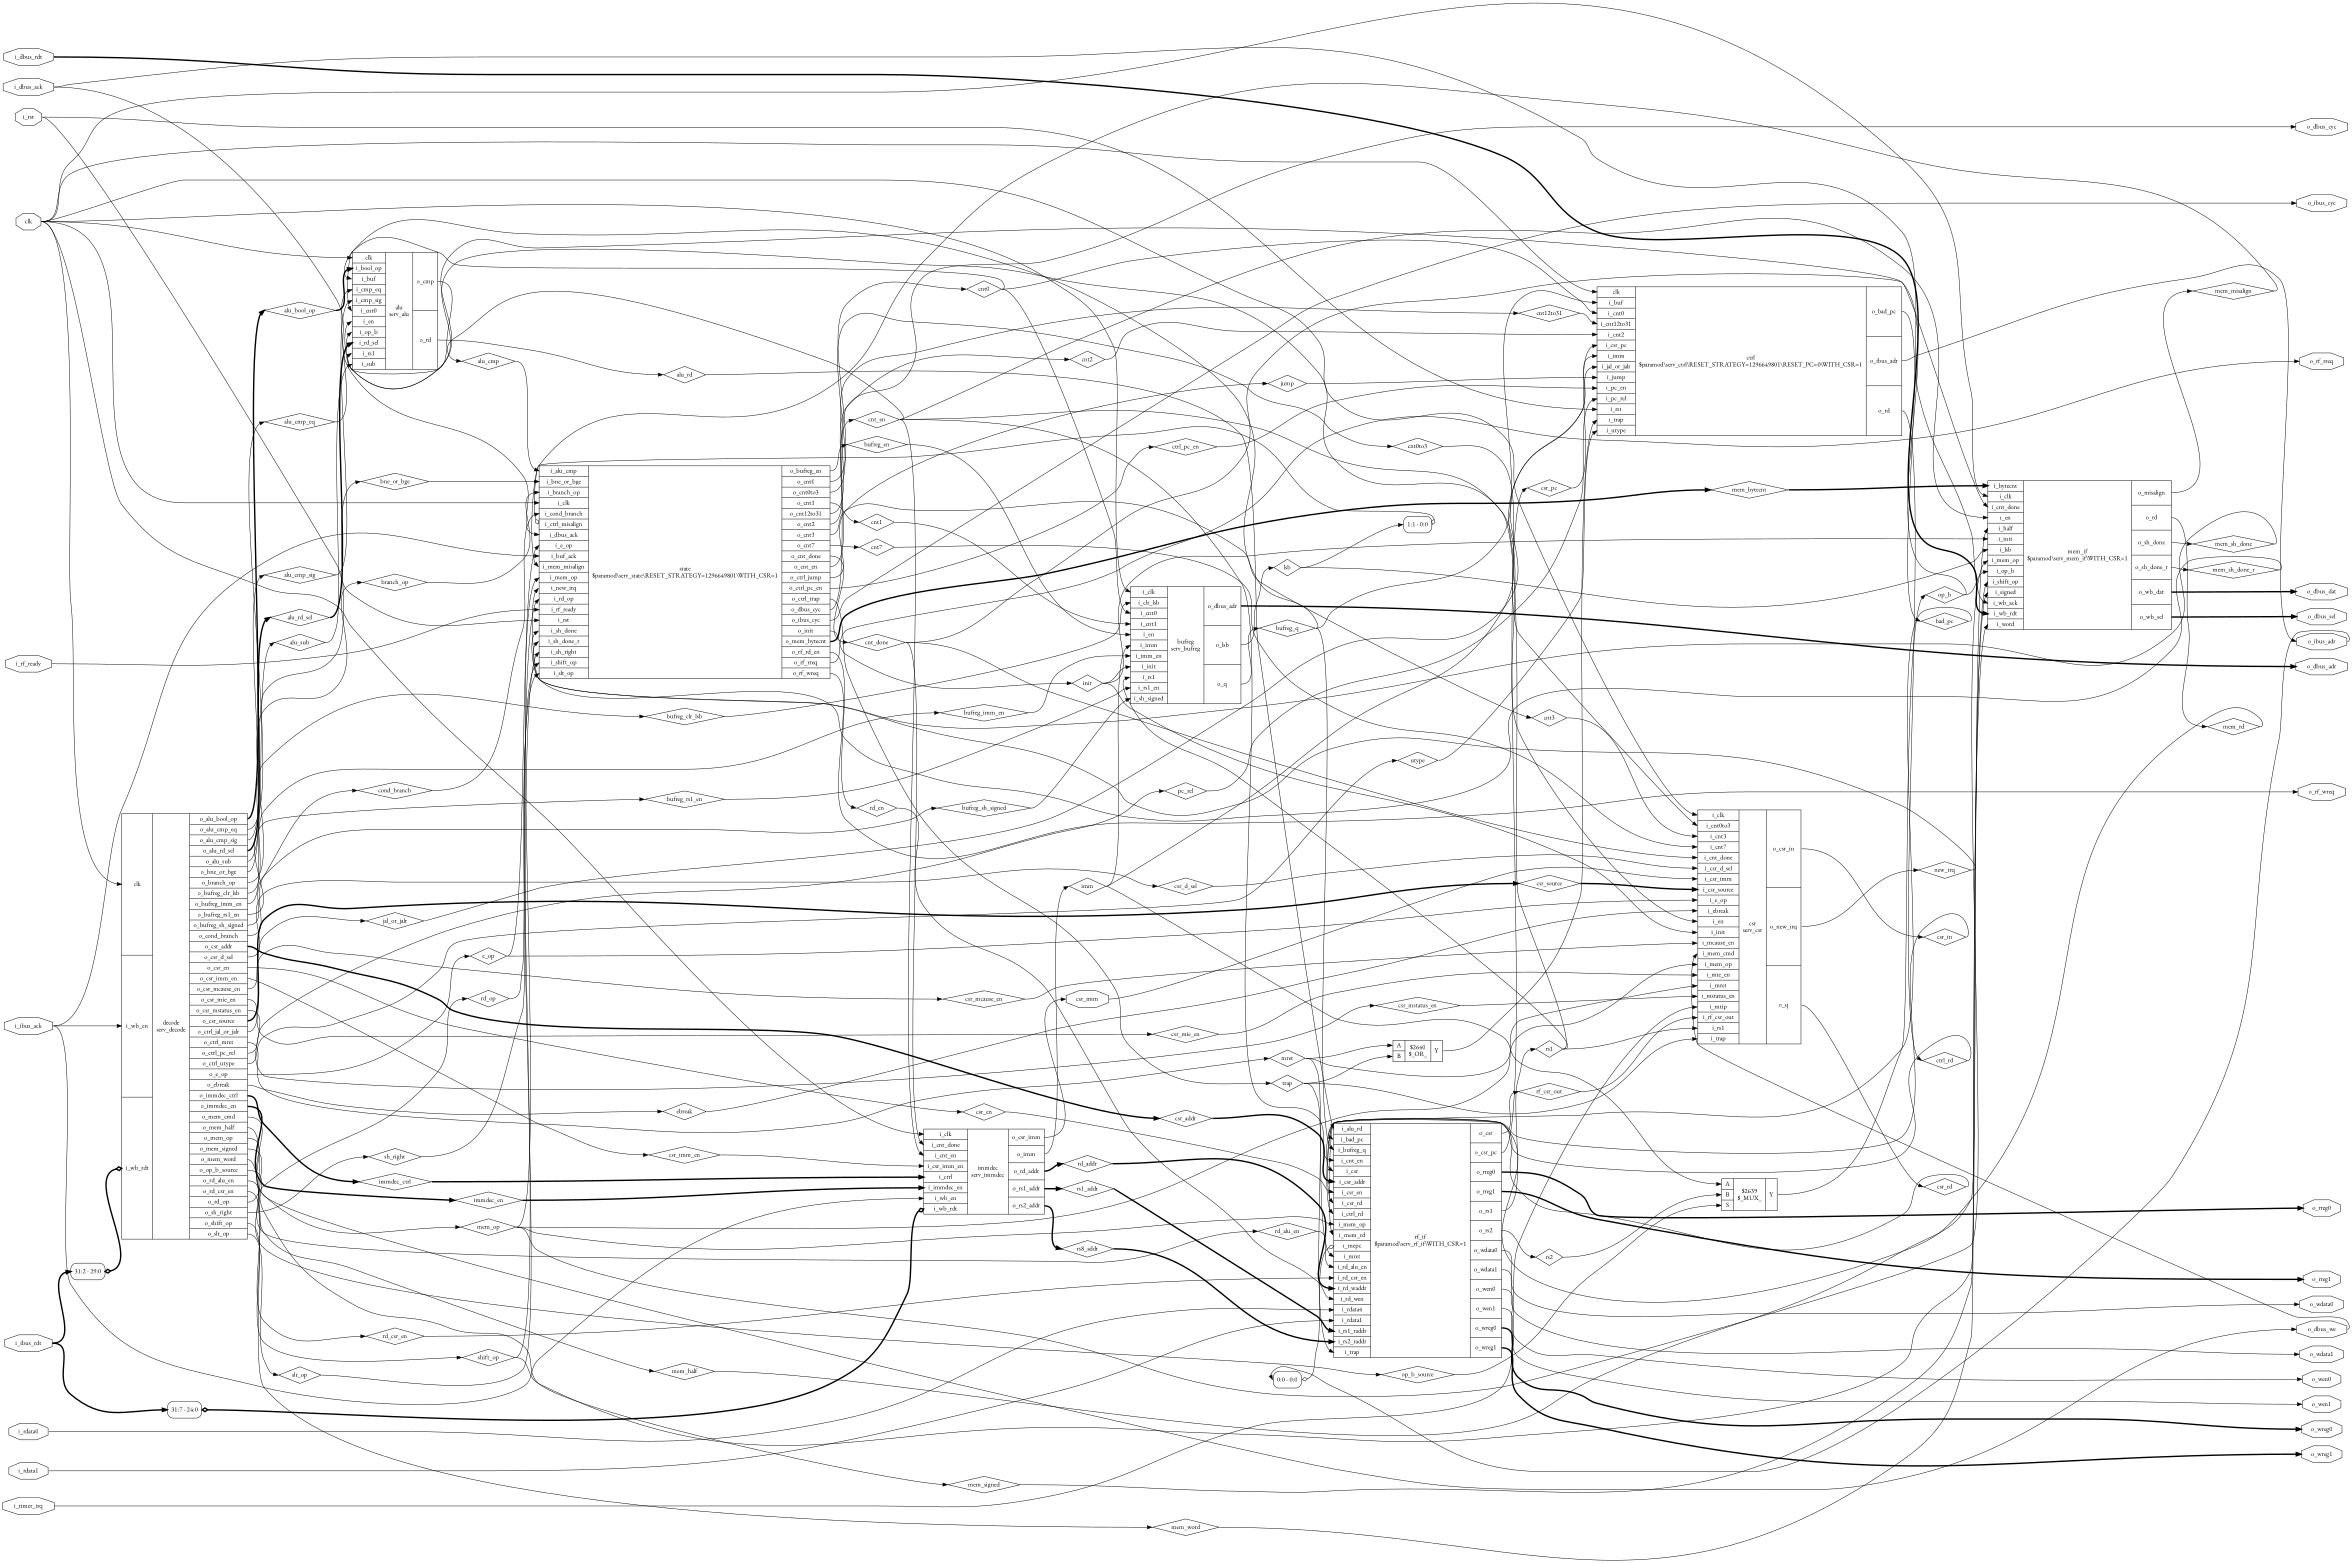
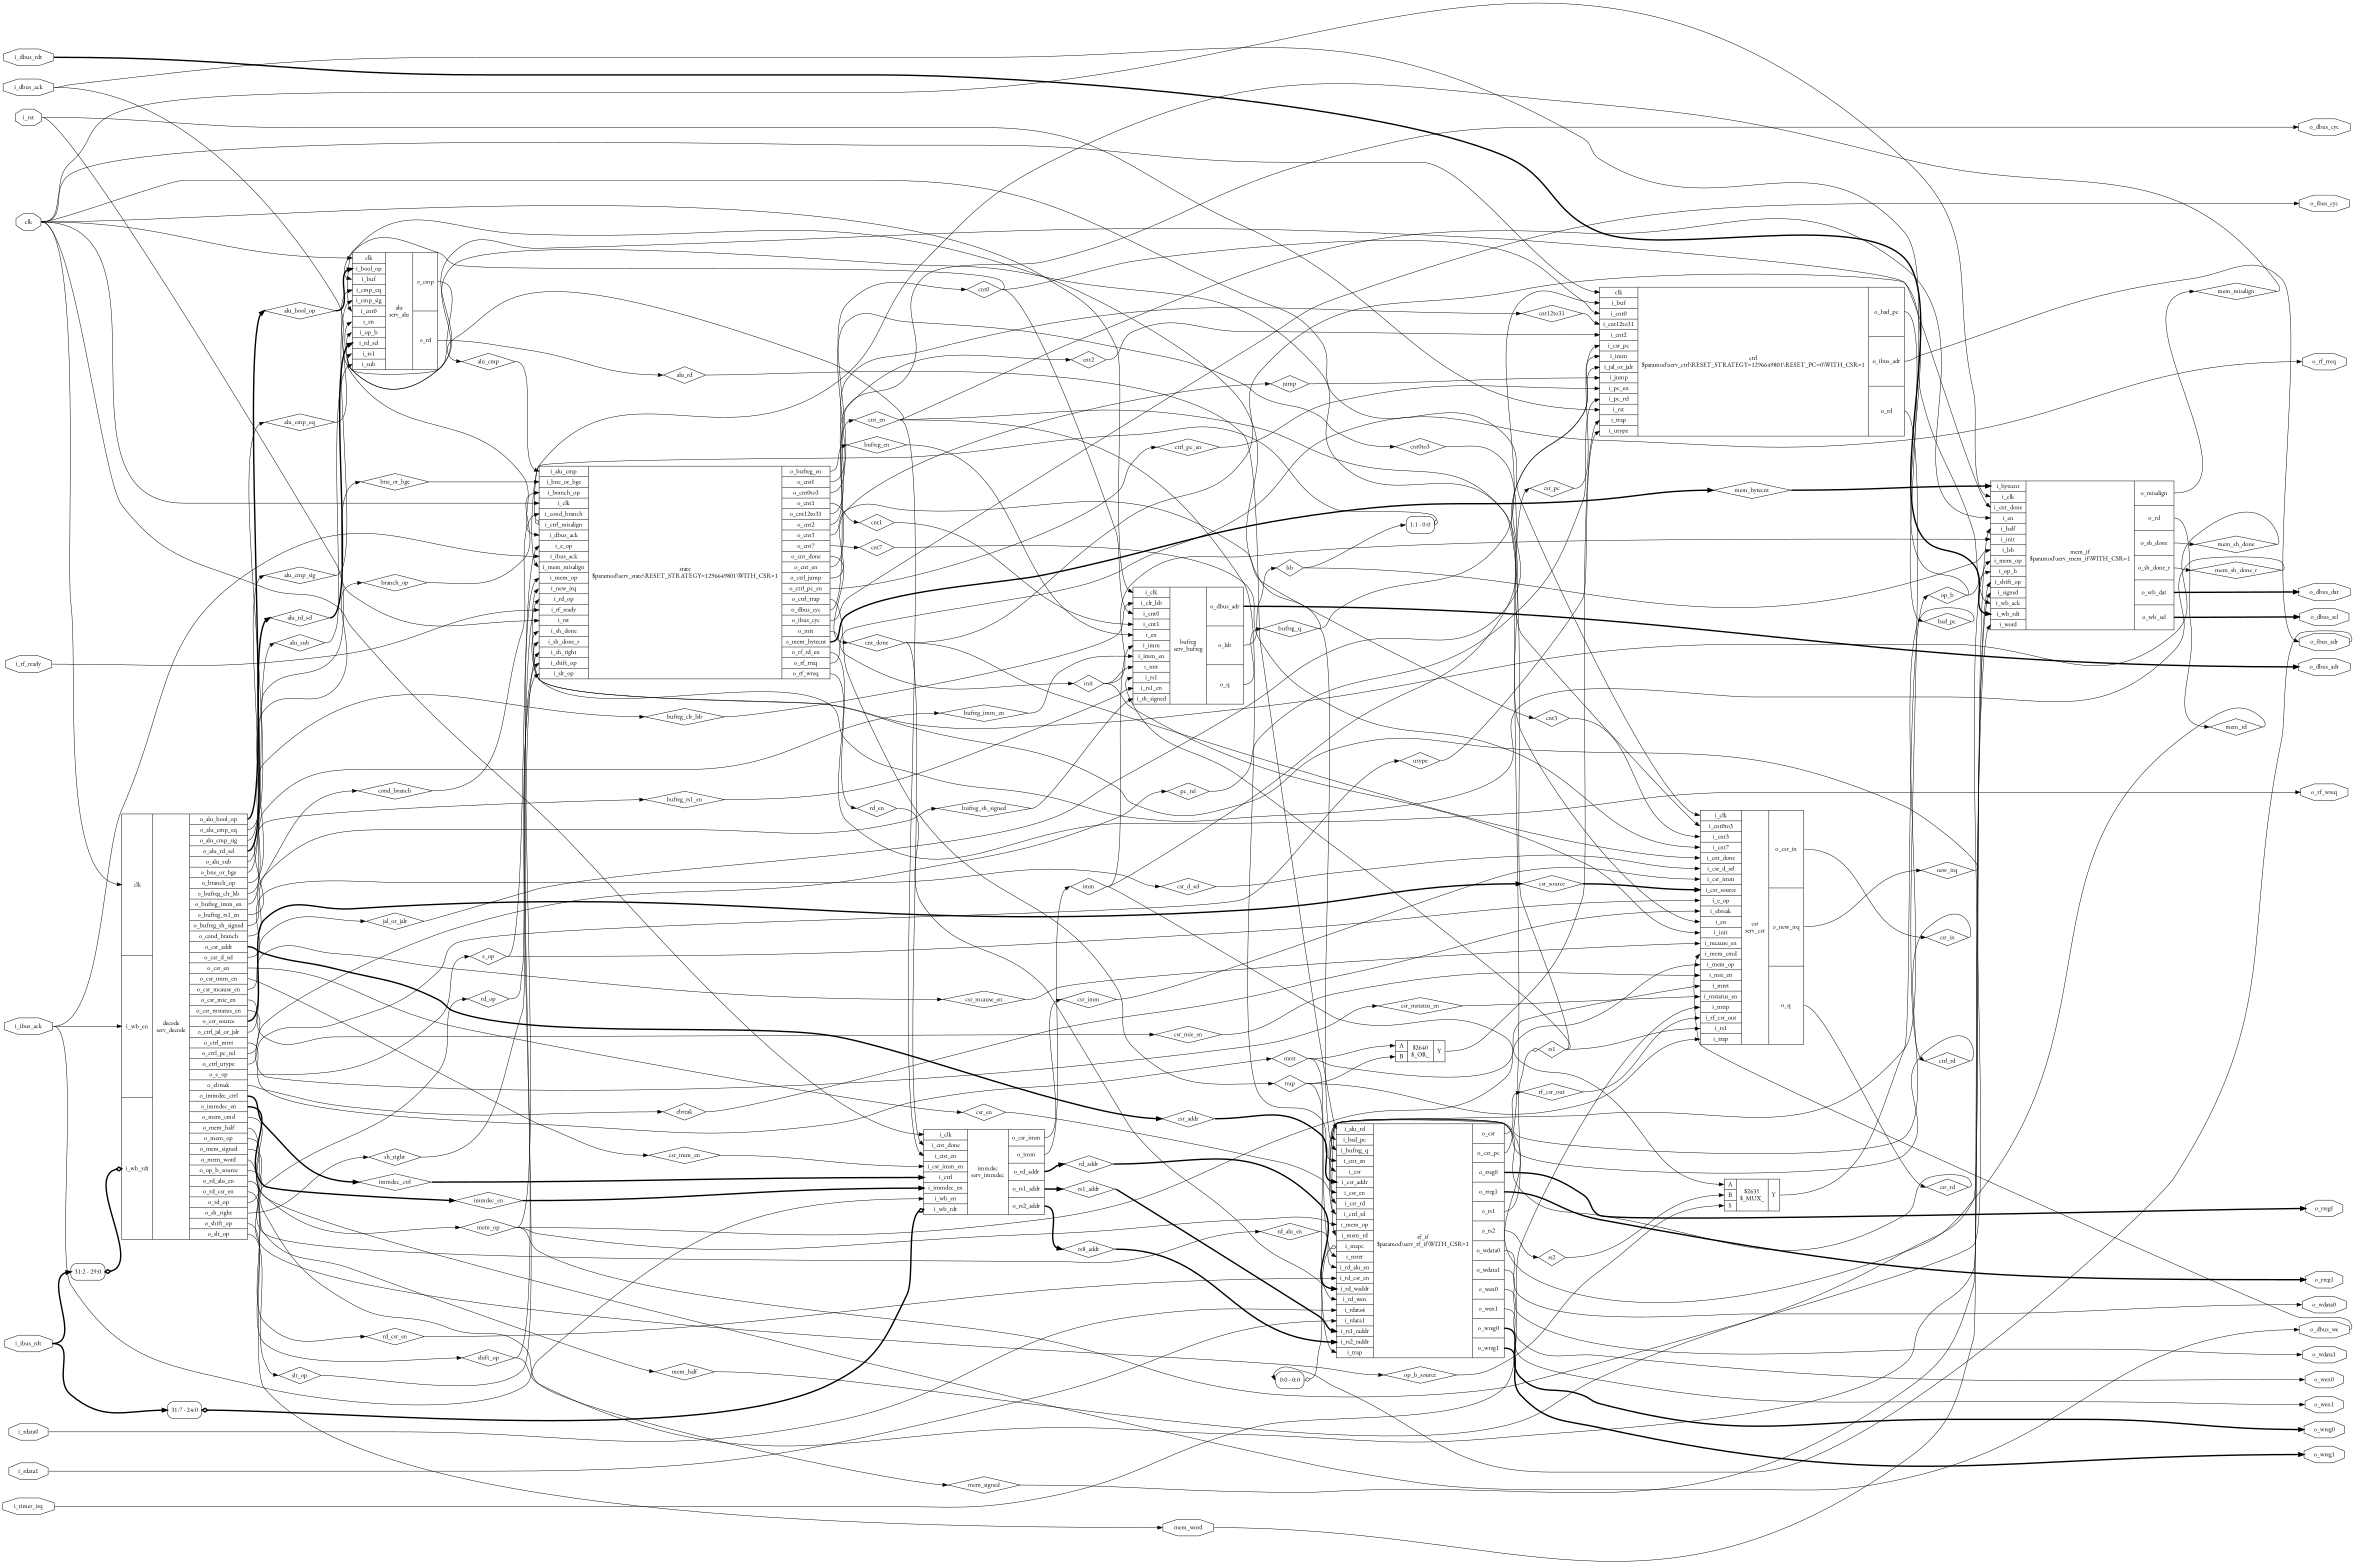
(564, 556) -> (564, 556)
(1087, 999) -> (1089, 999)
(1517, 1131) -> (1519, 1132)
(1186, 1527) -> (1188, 1528)
